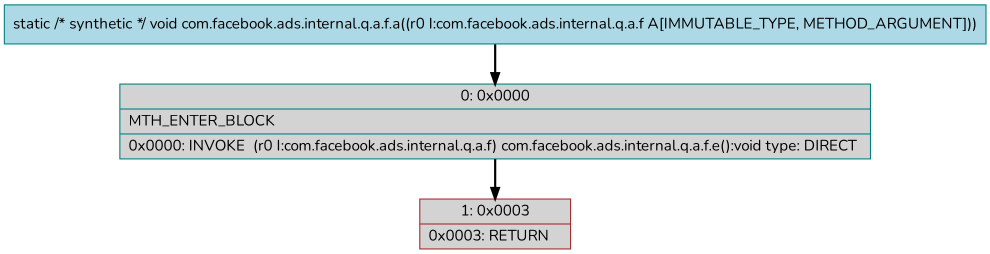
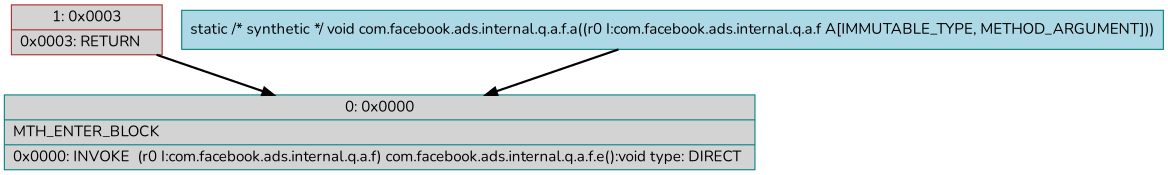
(495, 173) -> (210, 73)
